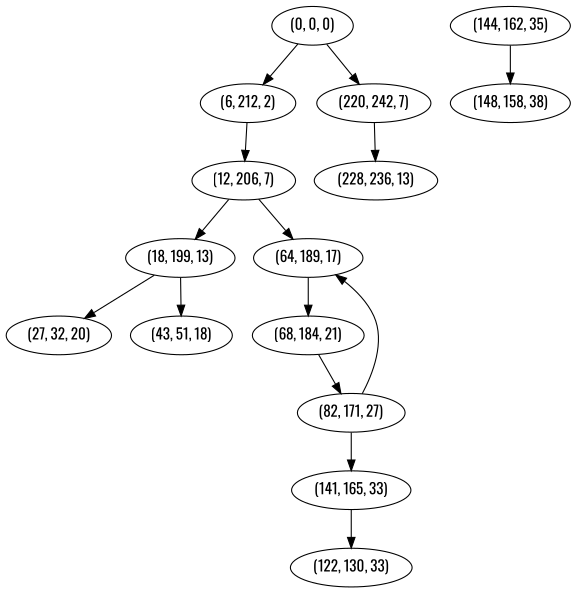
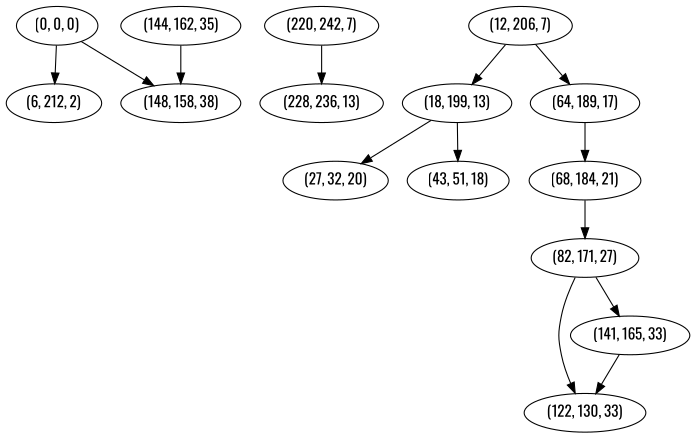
(340, 60) -> (113, 61)
(246, 137) -> none
(378, 333) -> (559, 330)
